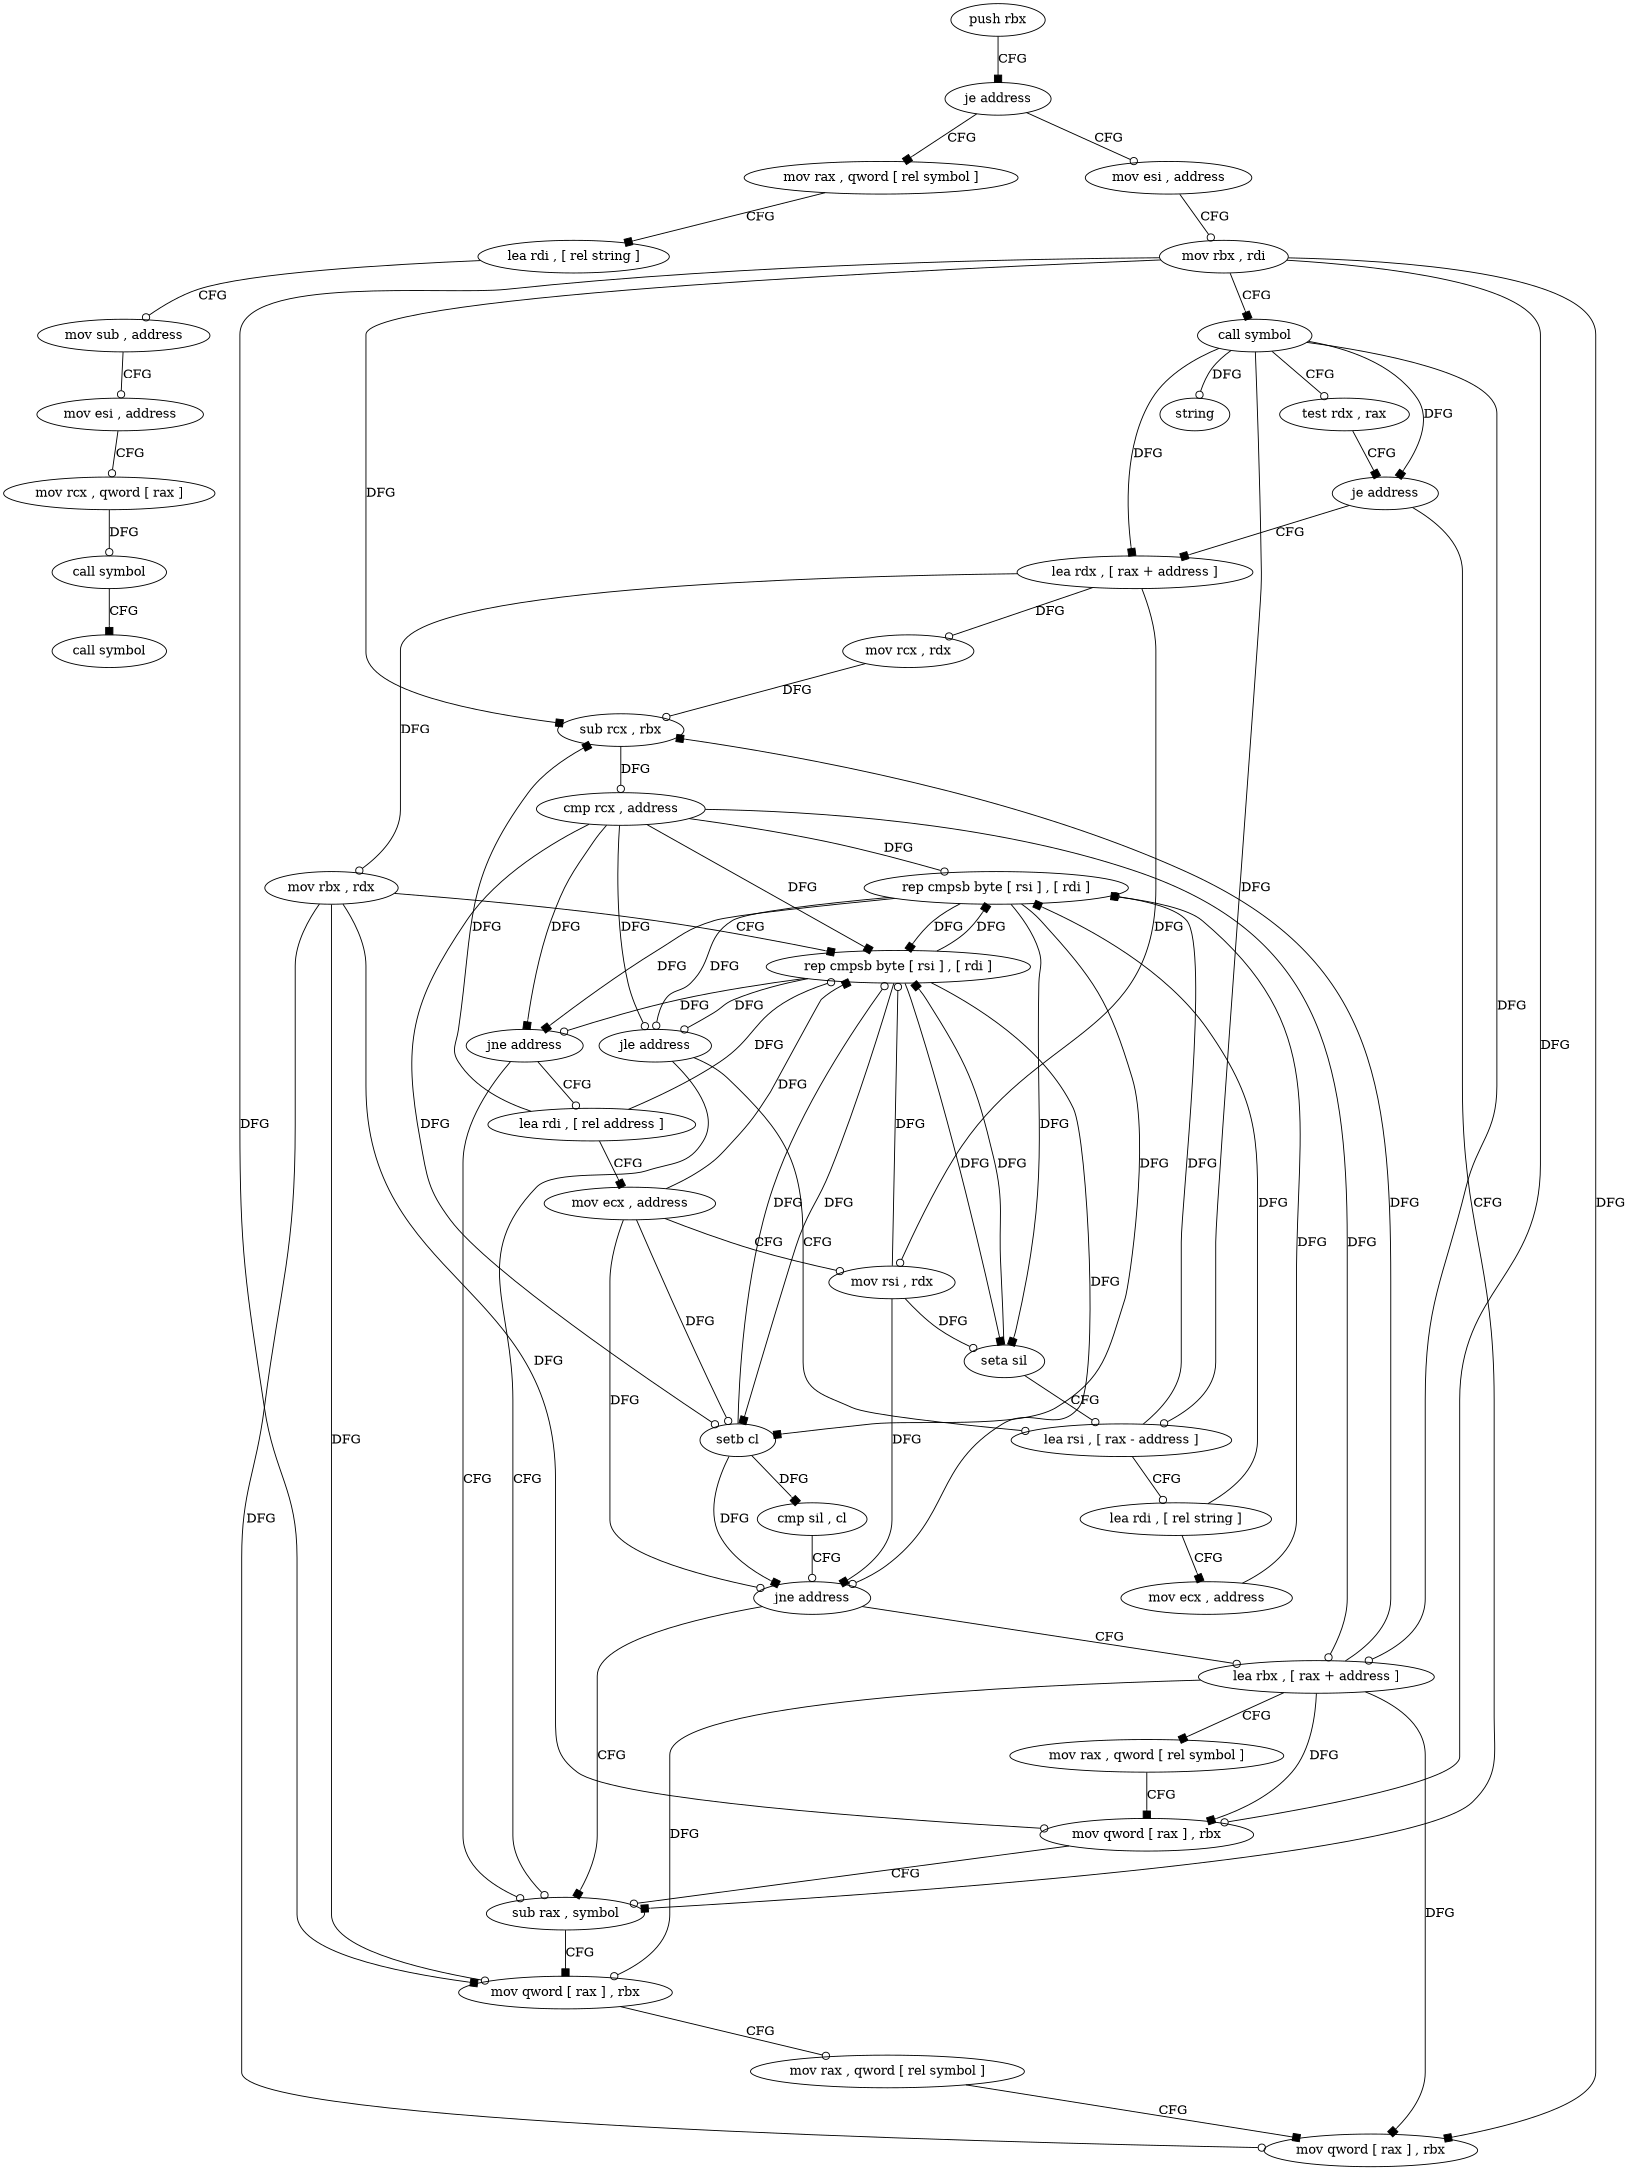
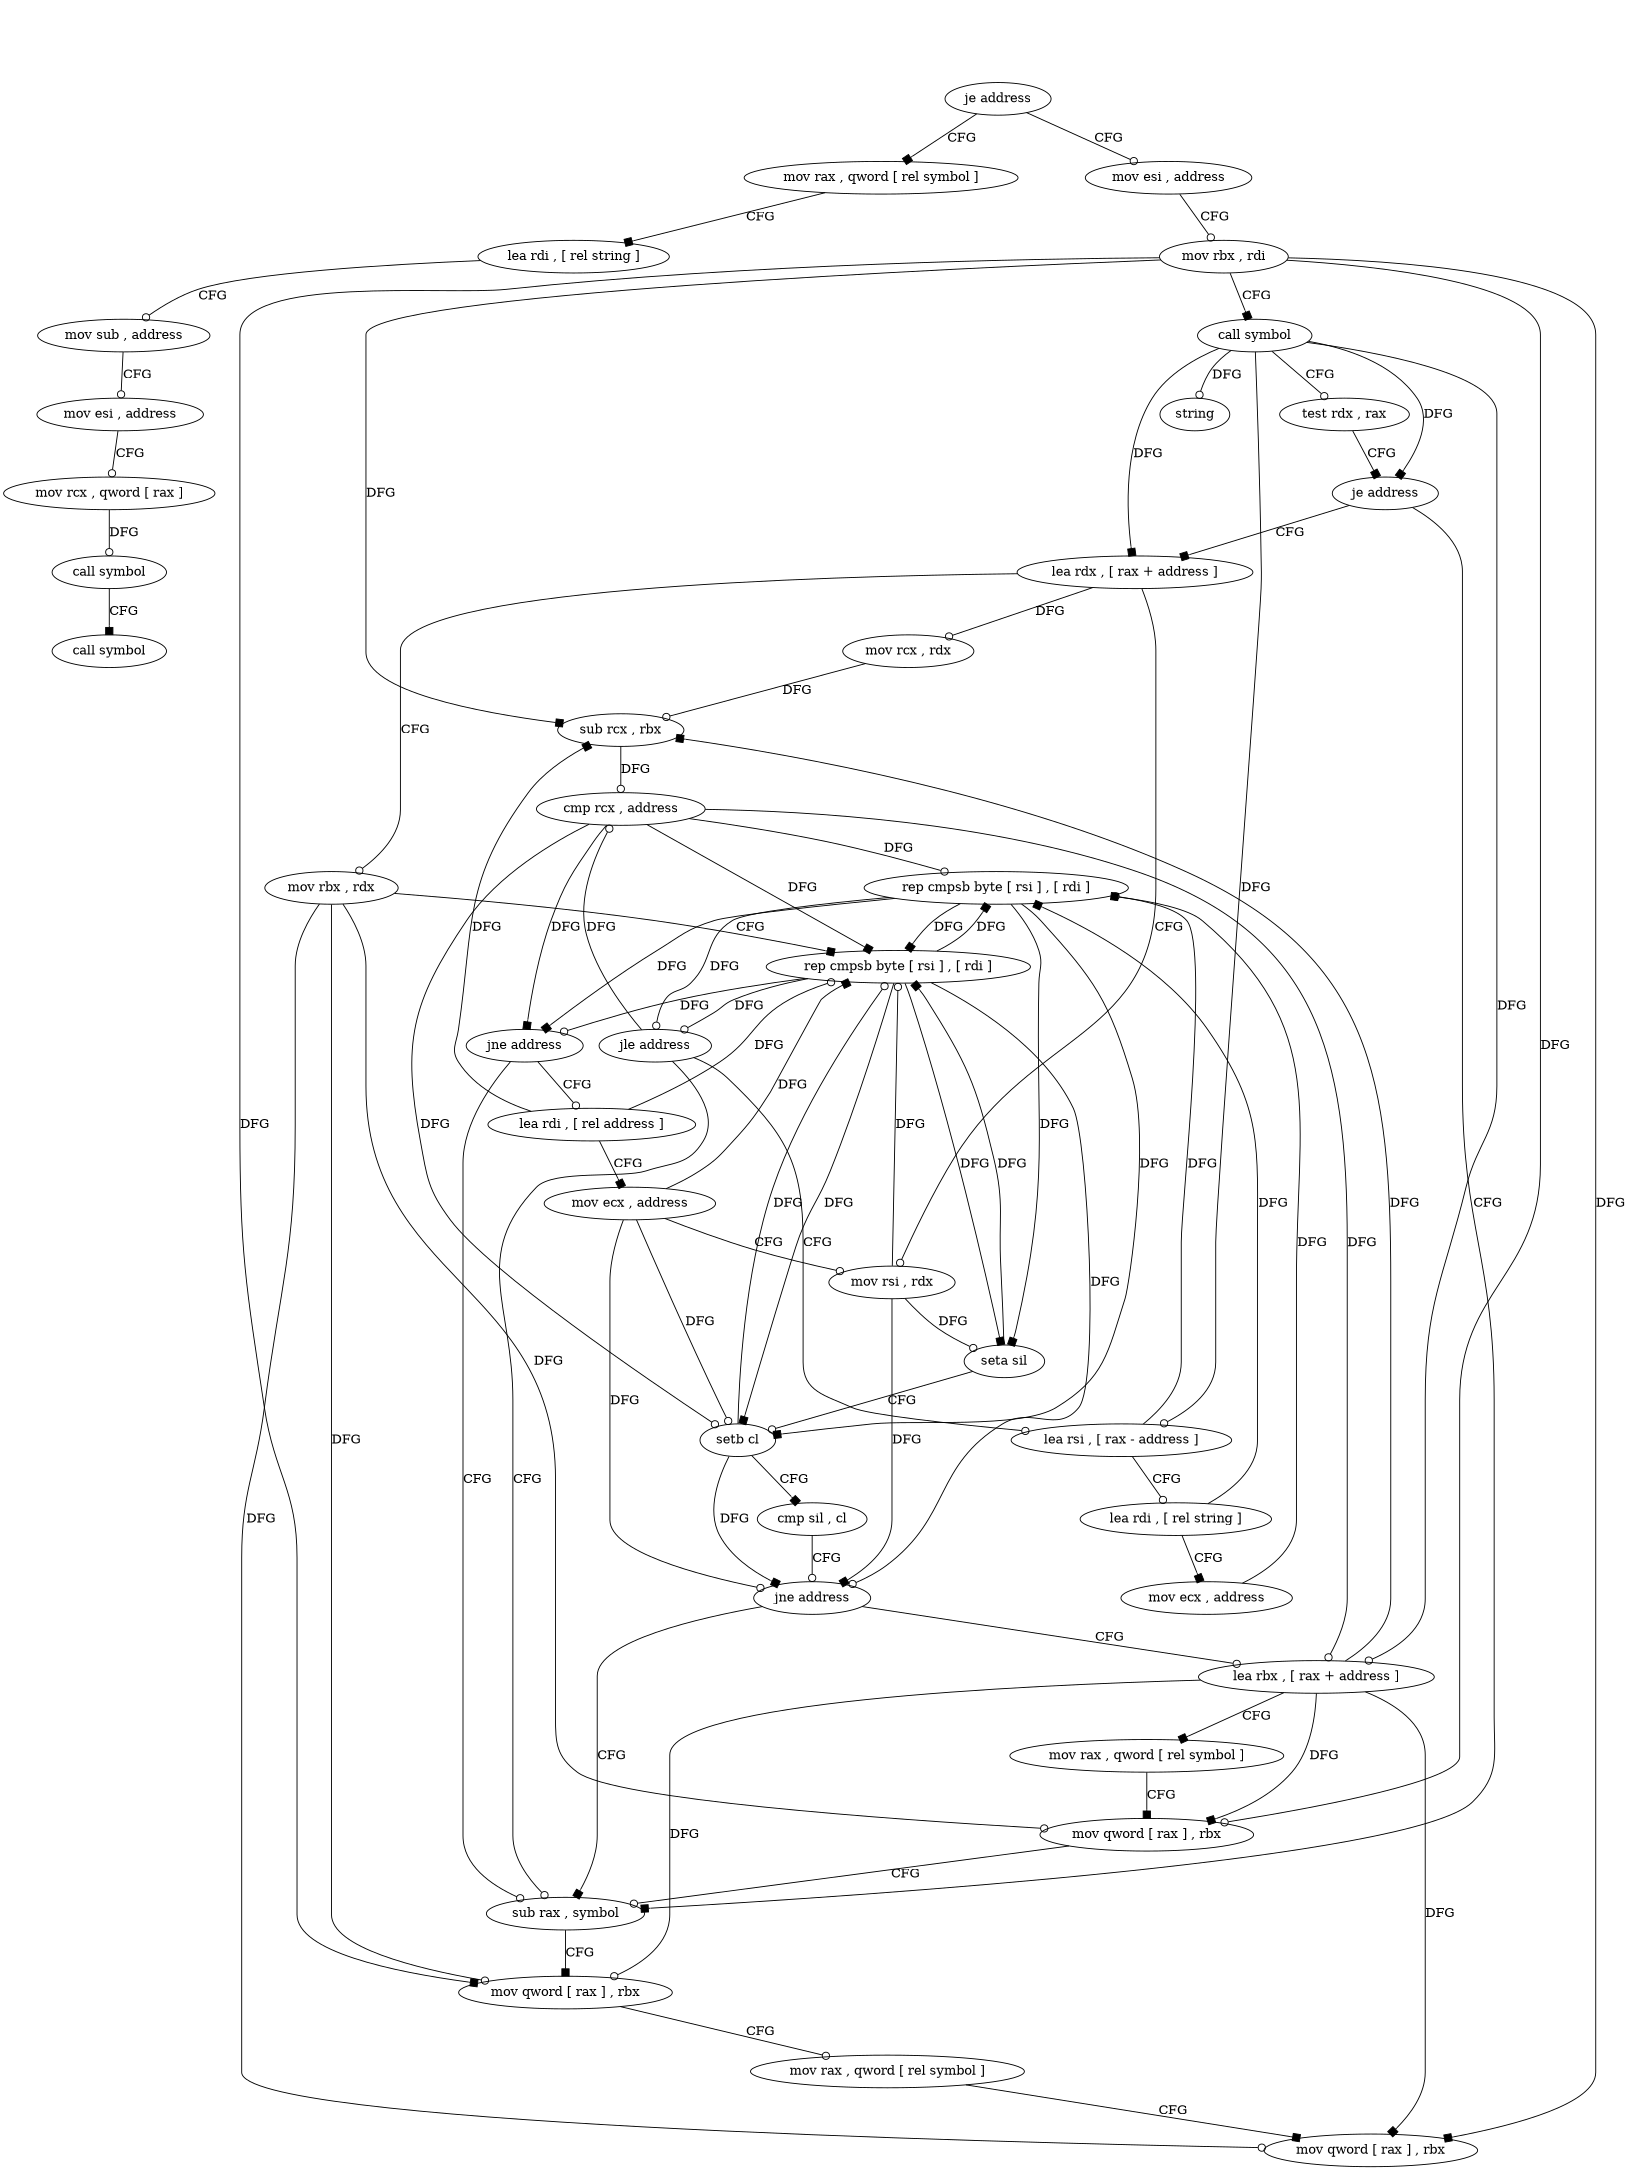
(998, 20) -> none
(415, 730) -> (415, 730)
(620, 926) -> (587, 936)
(1169, 927) -> (1169, 927)
(1058, 1398) -> (874, 1400)
(794, 1480) -> (794, 1480)
